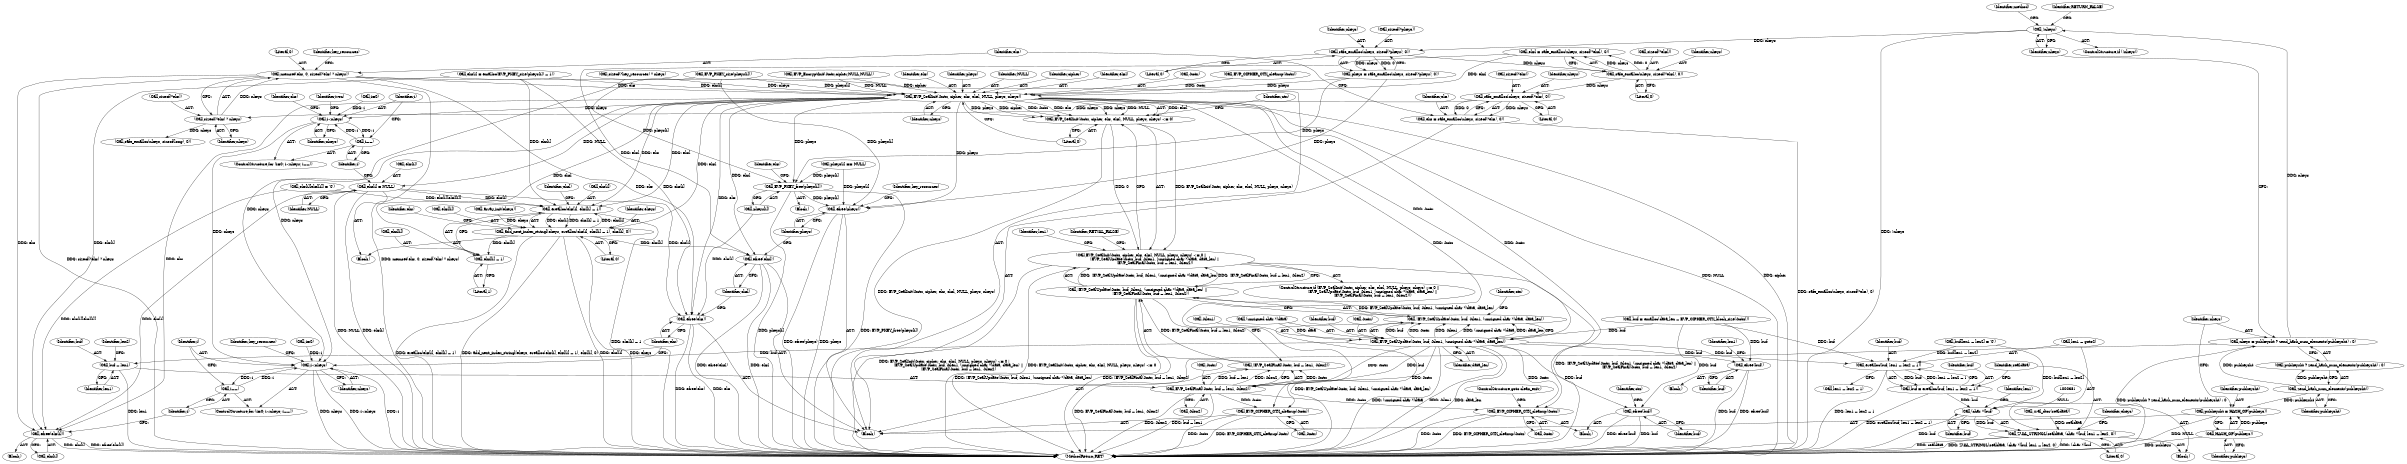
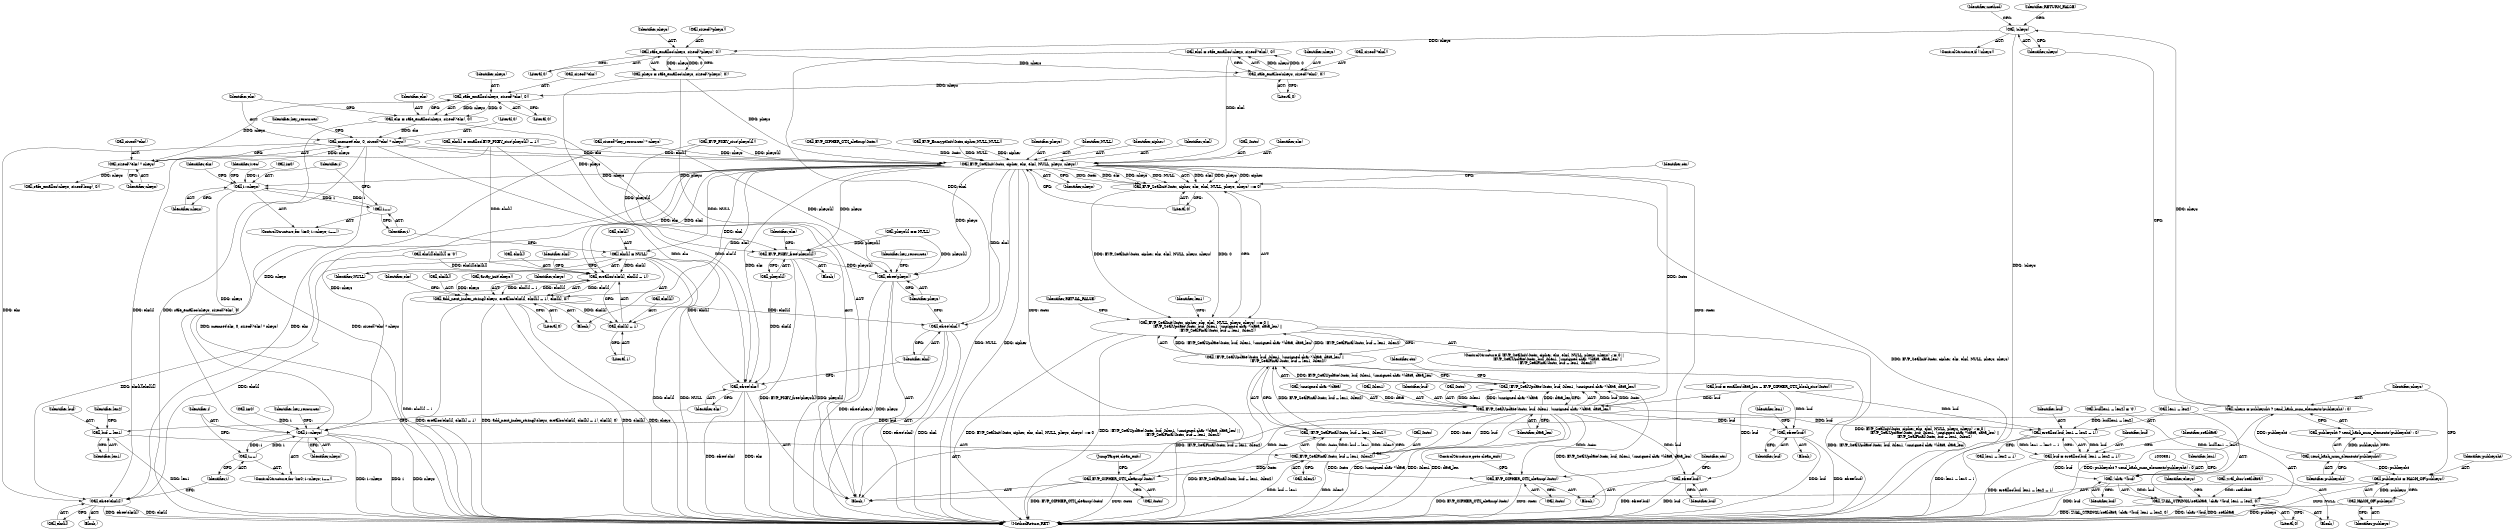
none -> (399, 130)
(2079, 342) -> (2175, 409)
(2064, 401) -> (2200, 468)
none -> (1119, 457)
